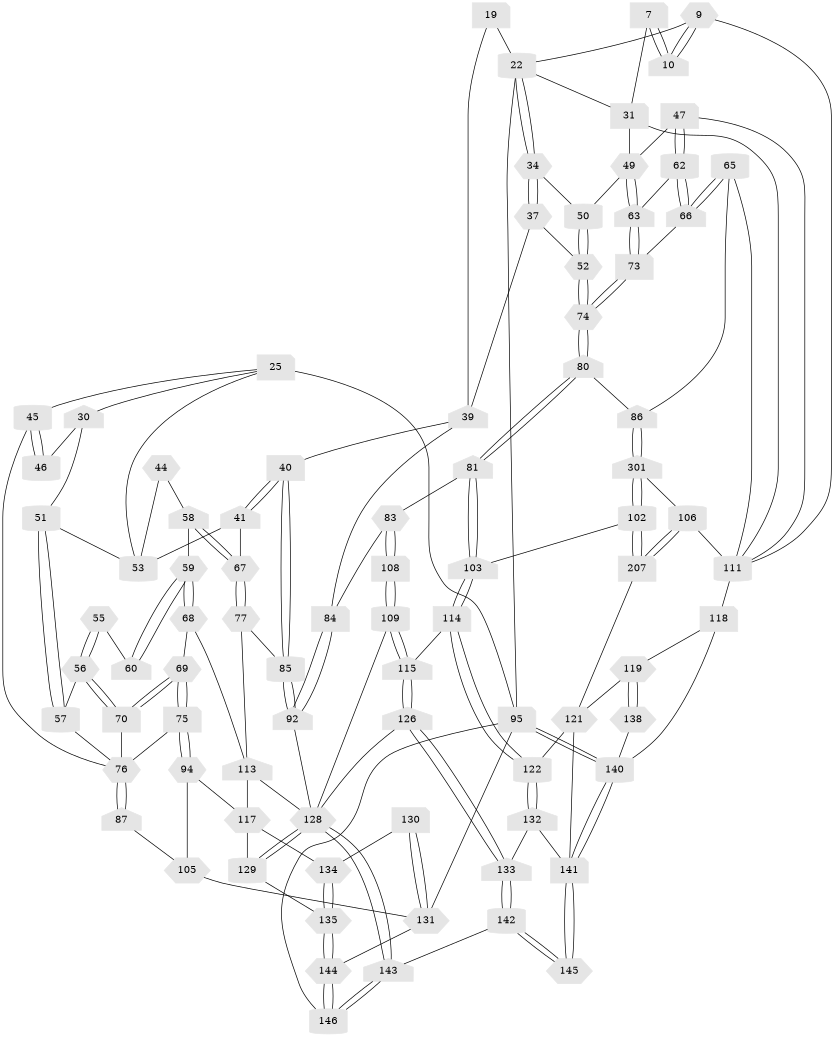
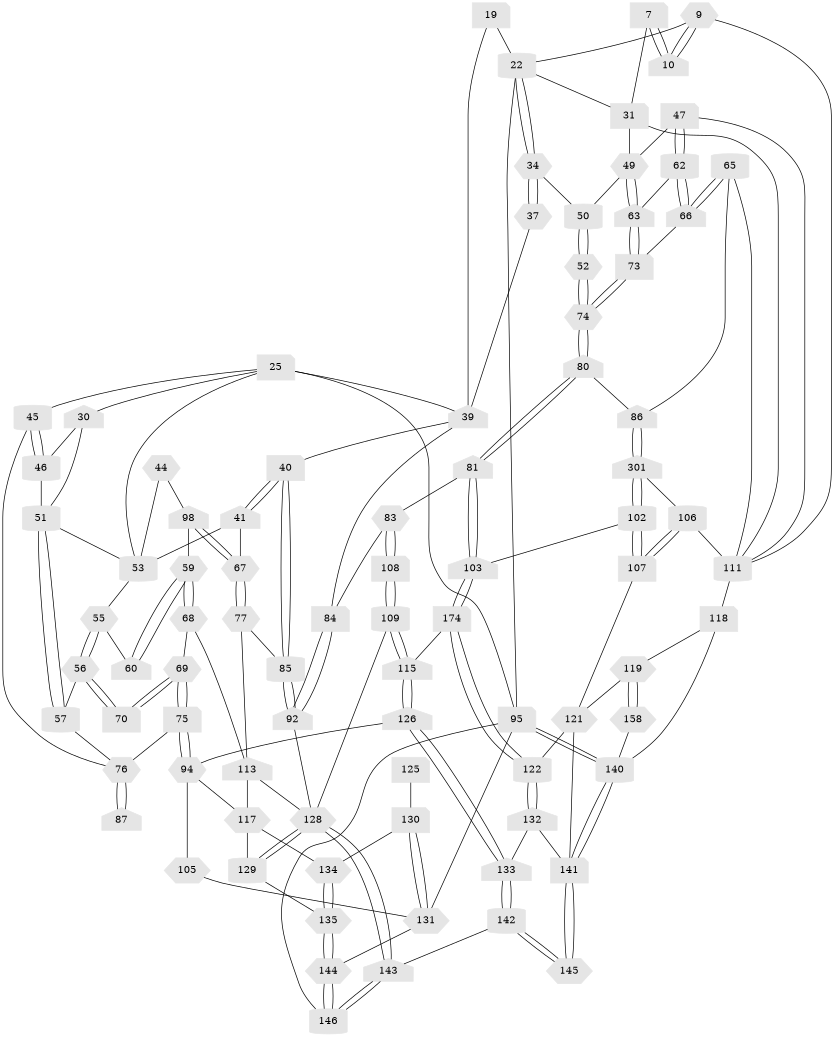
(558, 242) -> none
none -> (376, 388)
none -> (41, 493)
(189, 518) -> (189, 518)
(637, 569) -> (637, 569)
none -> (119, 594)
(452, 619) -> (452, 619)
(633, 720) -> (633, 720)
(122, 745) -> none
(355, 766) -> (291, 739)
none -> (411, 770)
(154, 845) -> none
